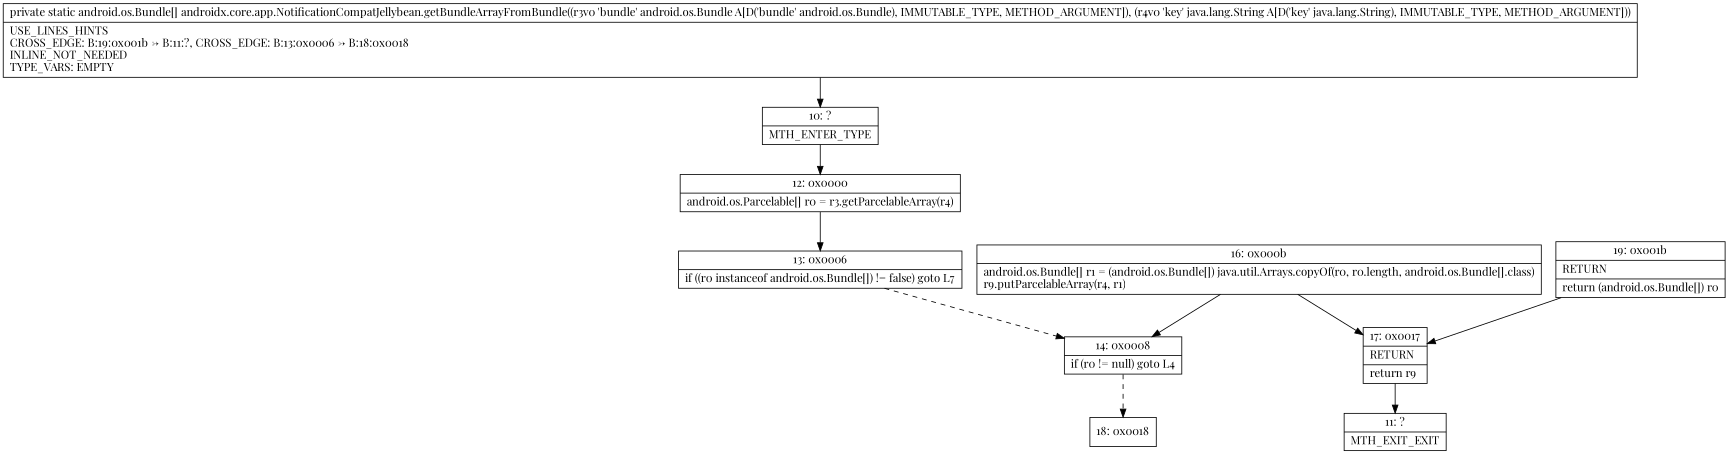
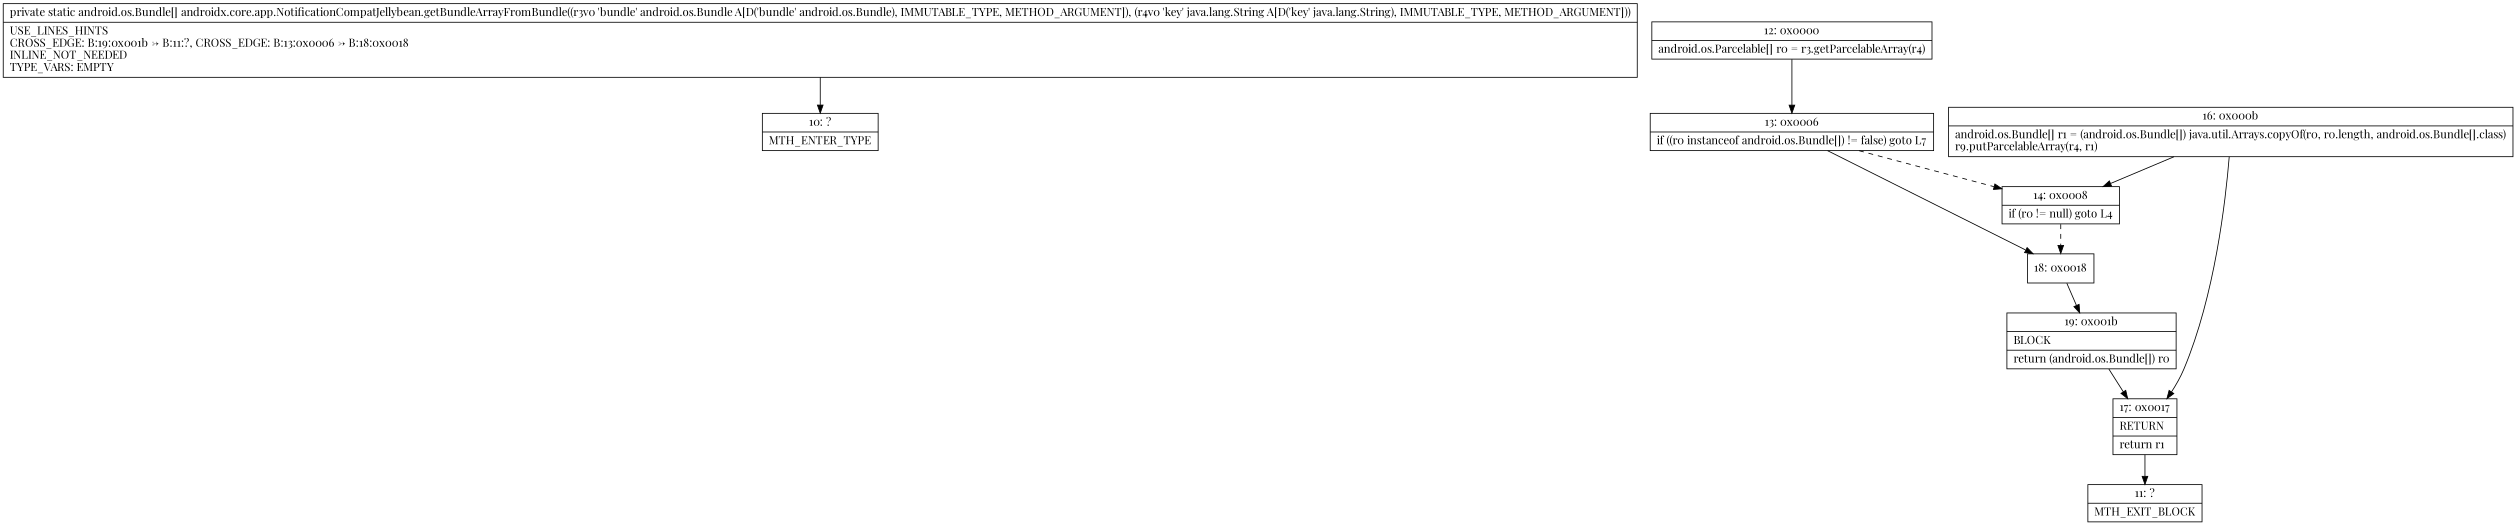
(820, 155) -> none
none -> (1927, 200)
(1585, 269) -> (2032, 340)
none -> (2072, 294)
(1393, 374) -> (2142, 445)
(1395, 441) -> (2145, 512)
